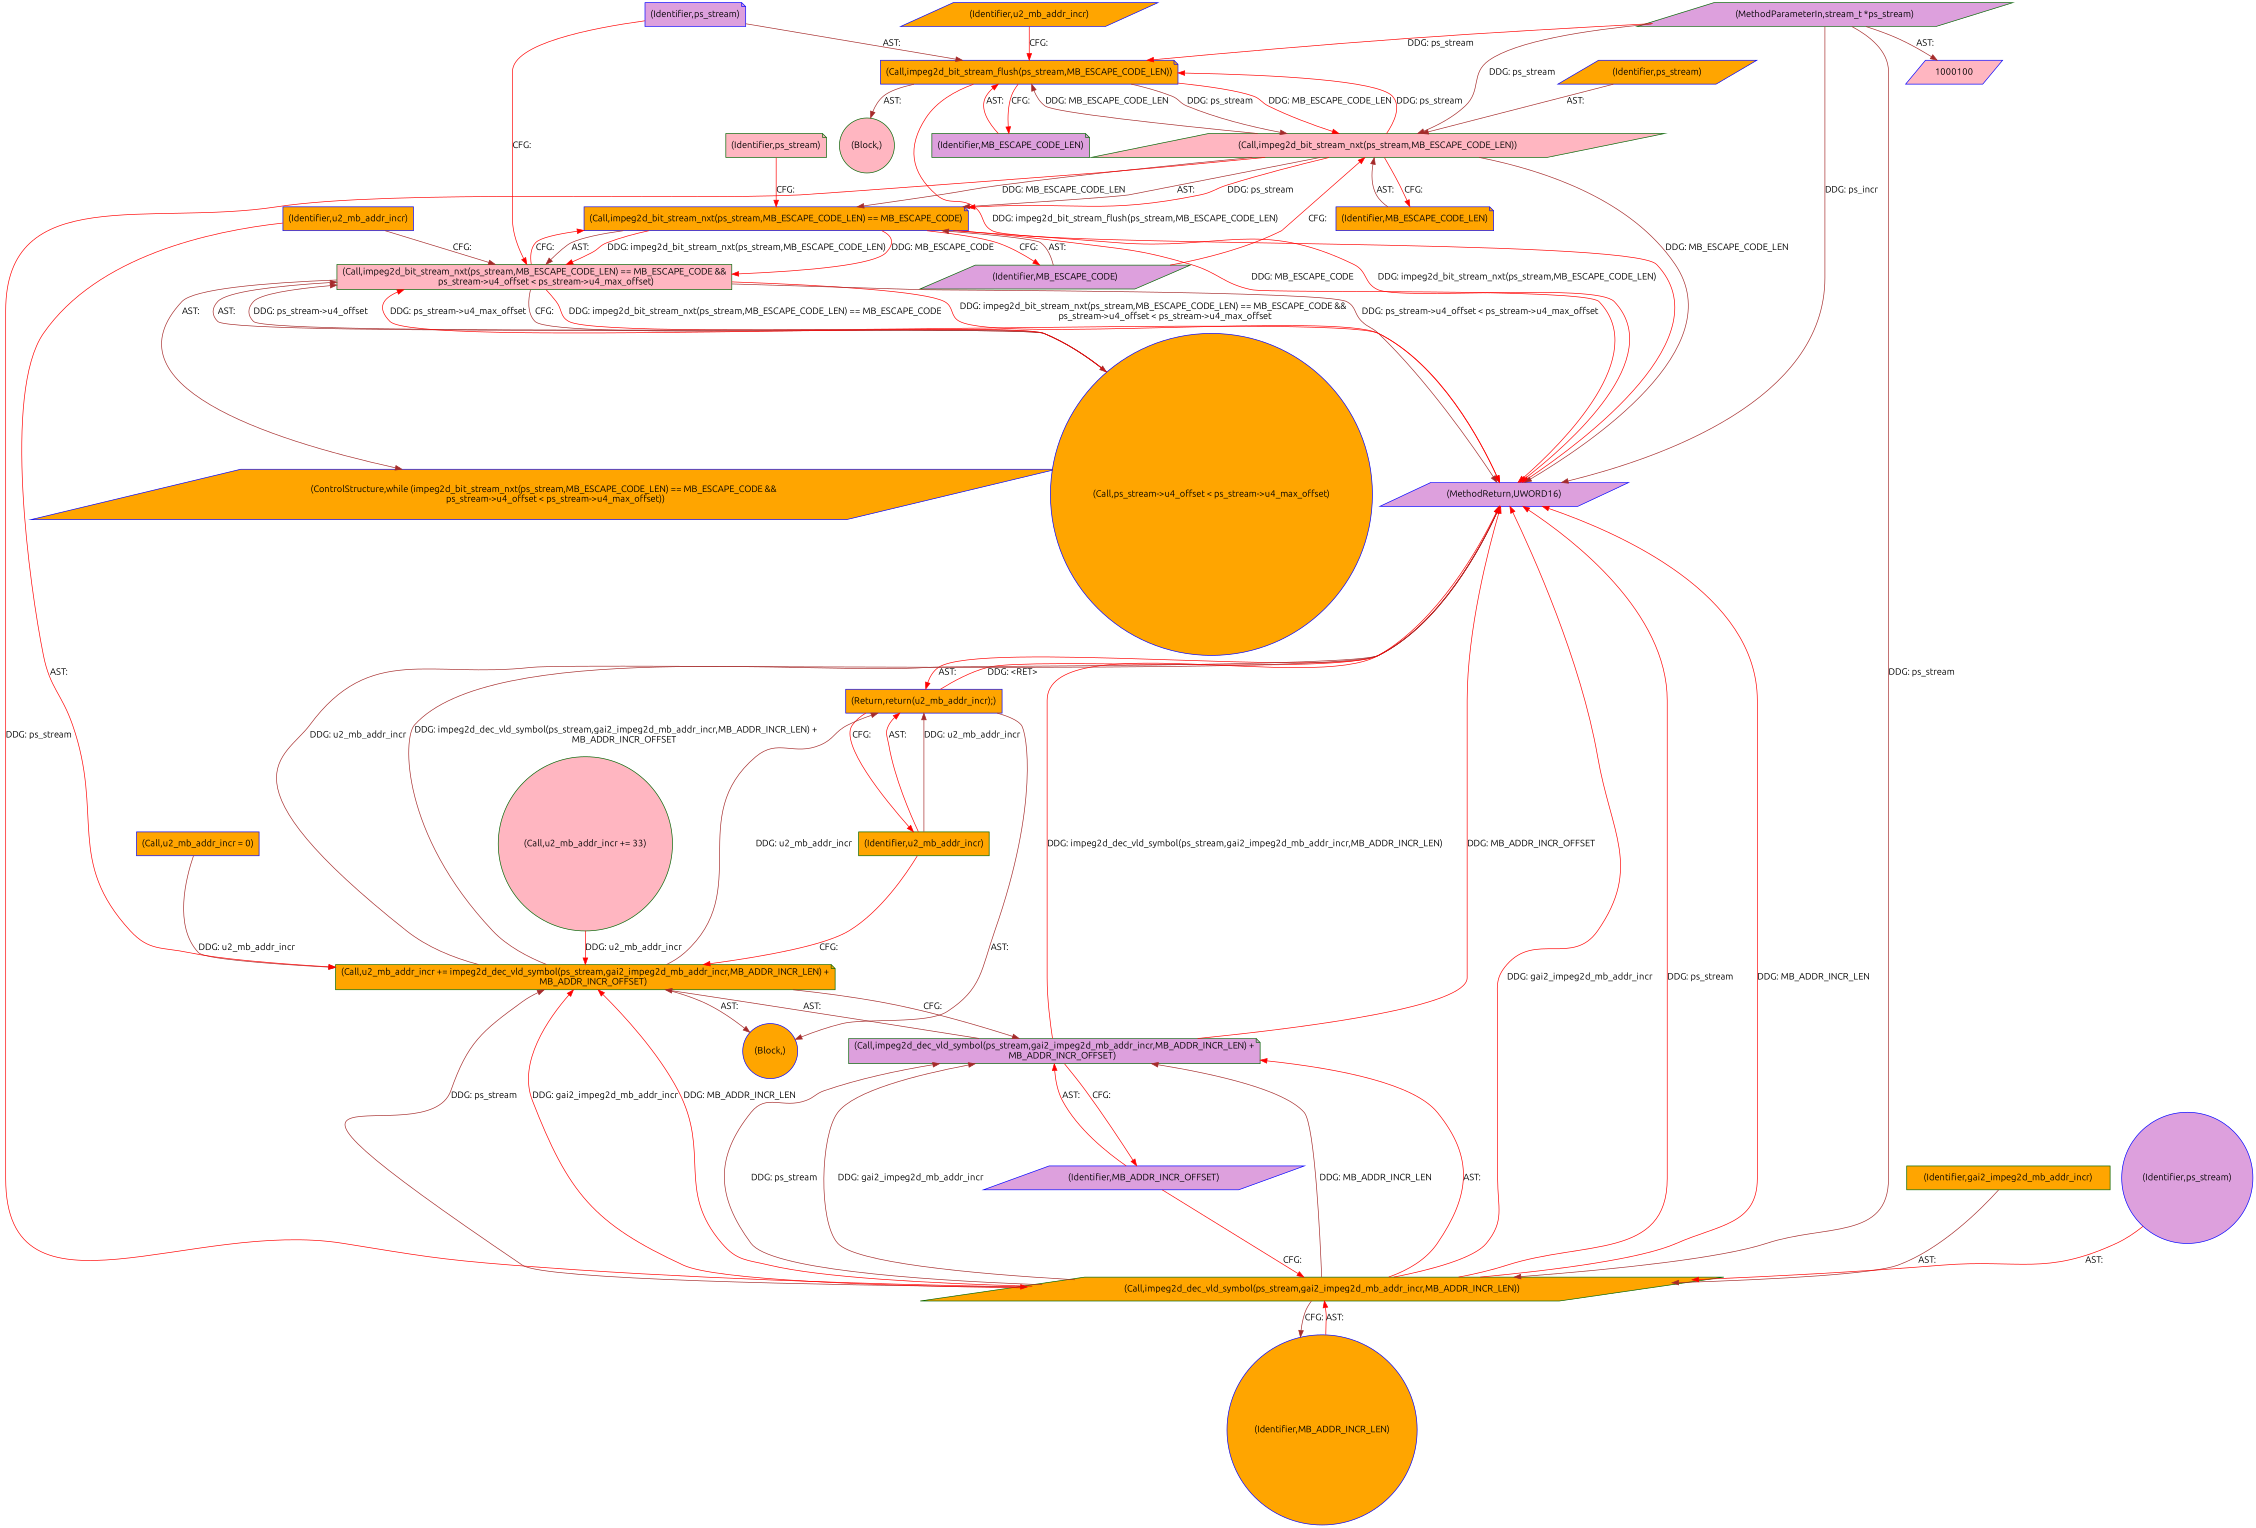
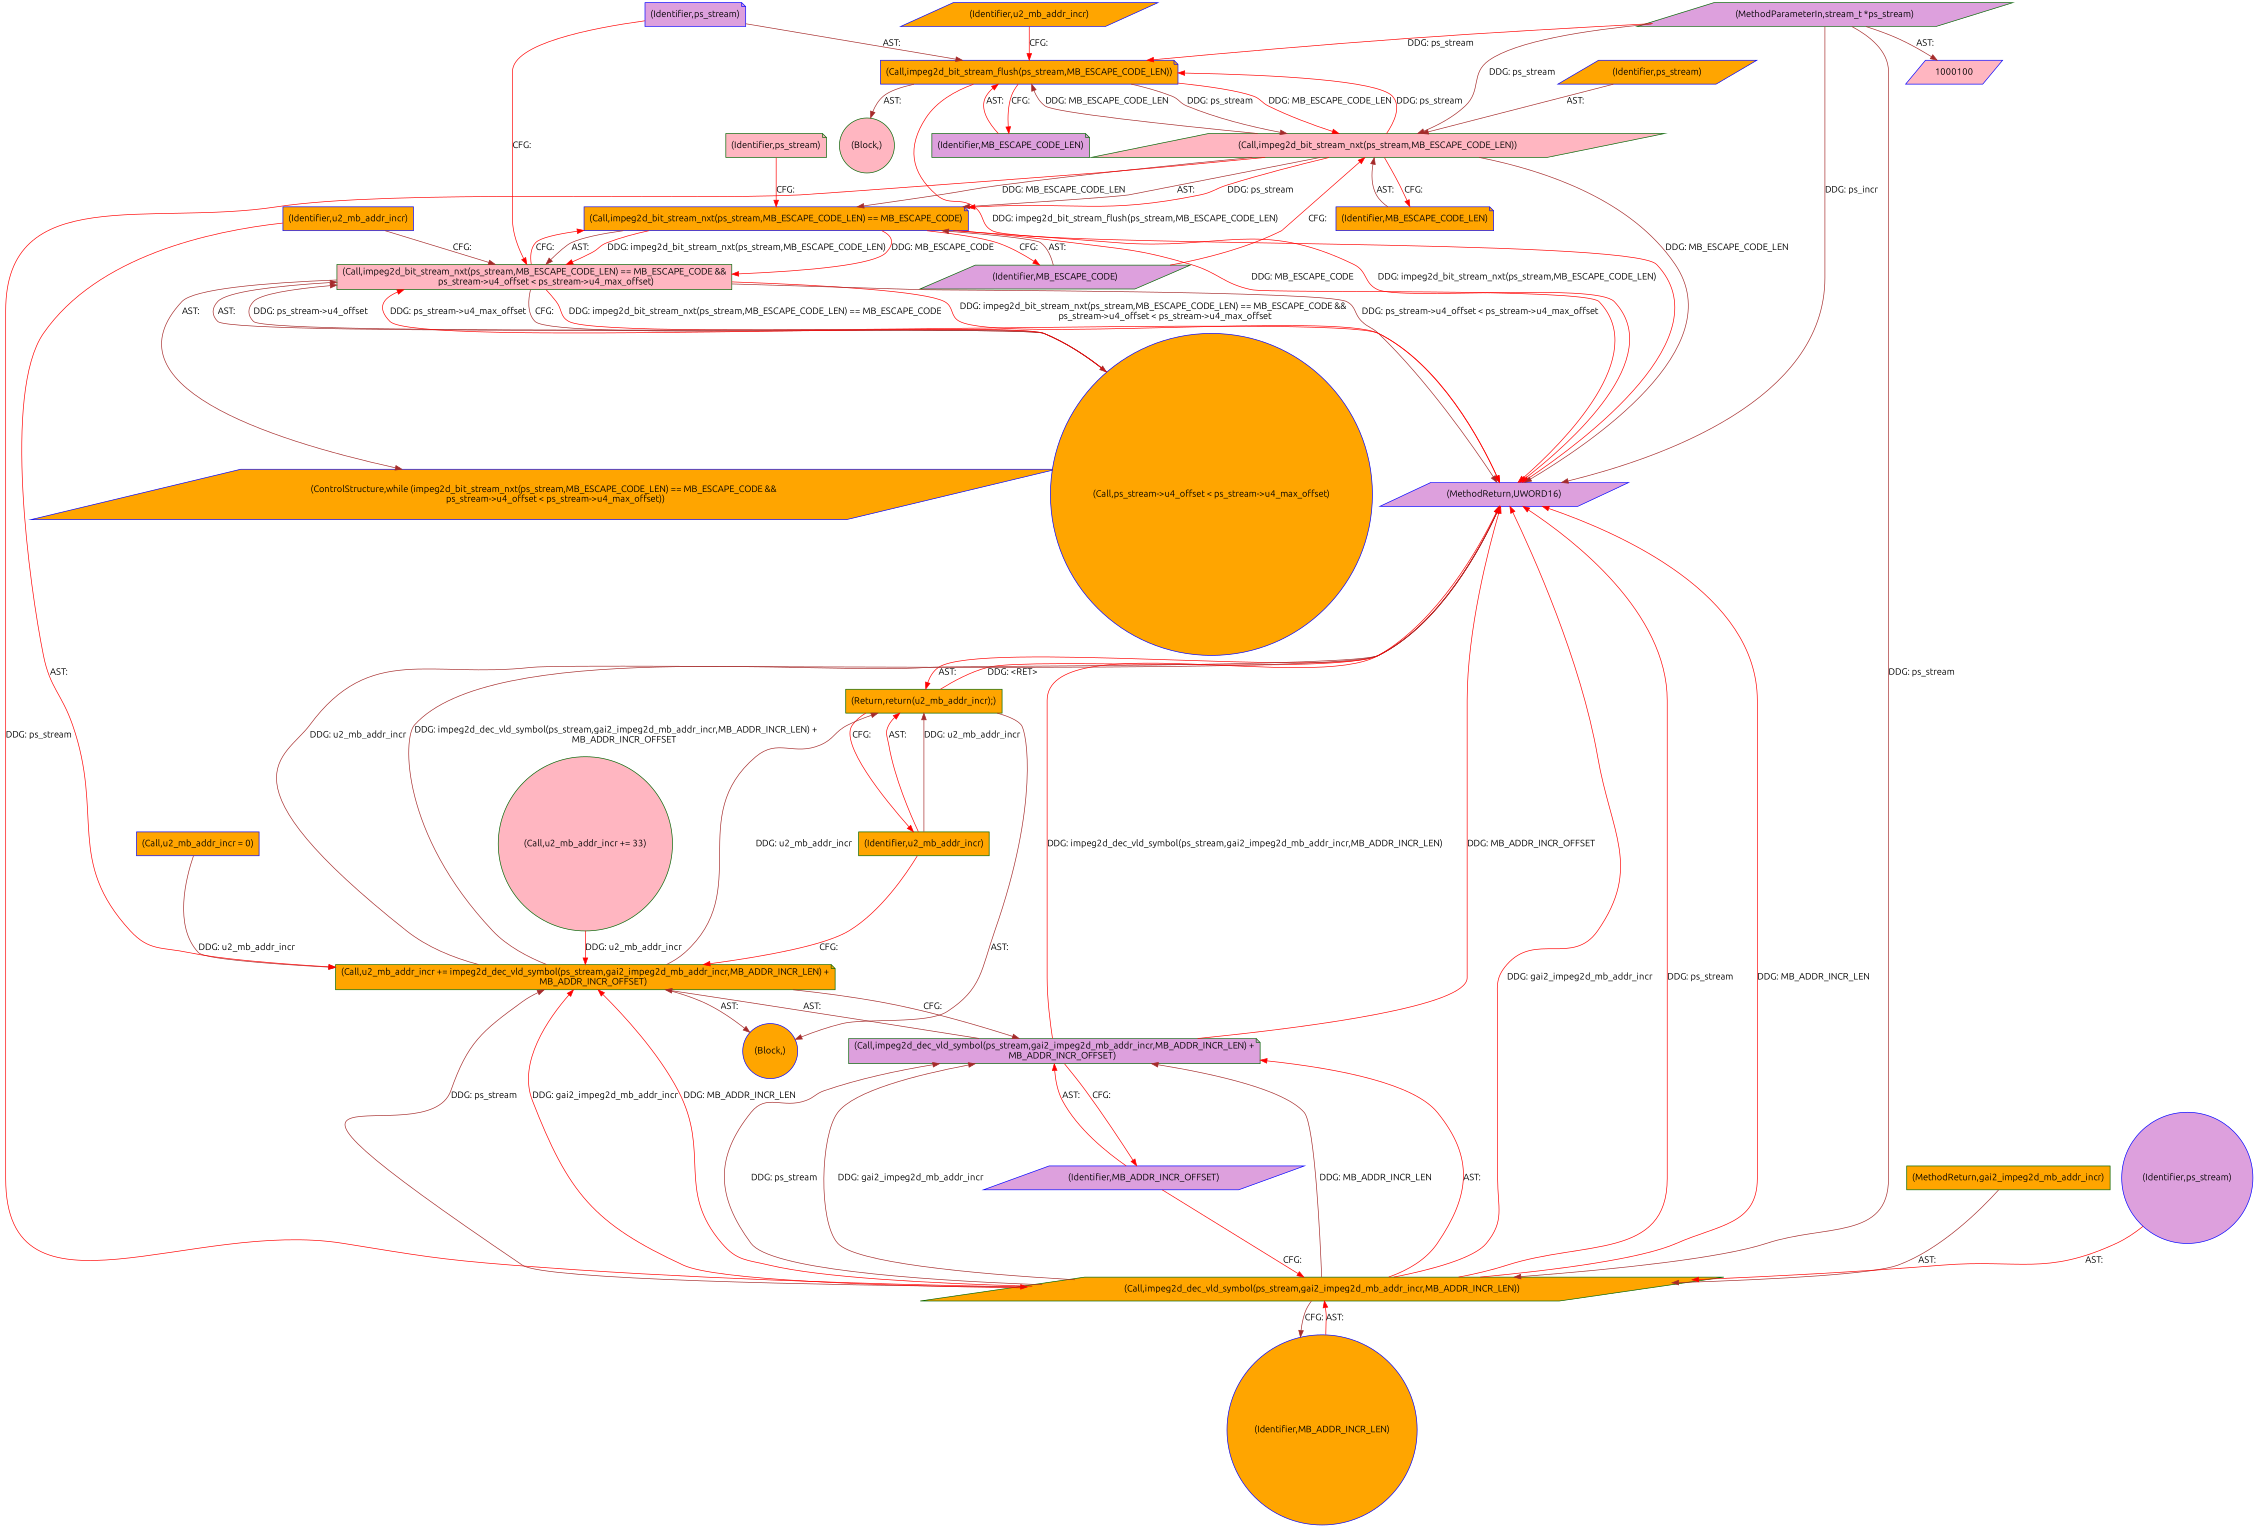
(924, 701) -> (924, 701)
(2008, 1178) -> (2008, 1178)
